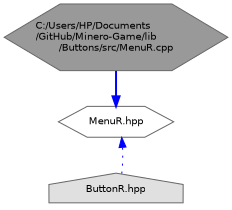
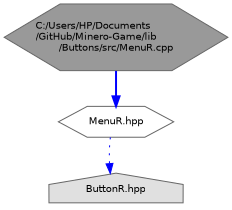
(123, 161) -> (109, 150)
